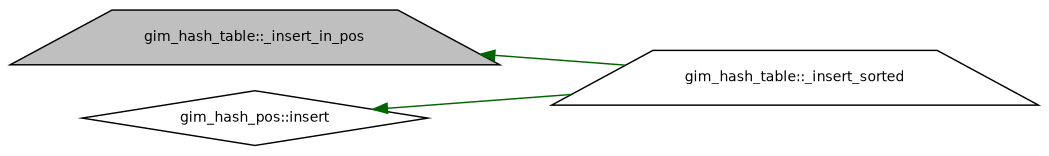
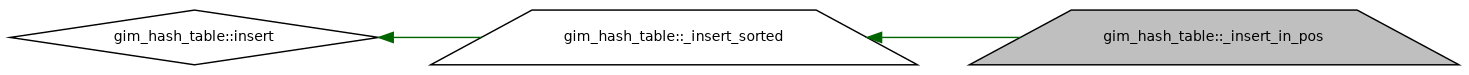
(560, 60) -> (951, 37)
(255, 118) -> (194, 37)
